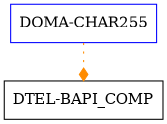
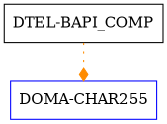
(84, 55) -> (84, 55)
